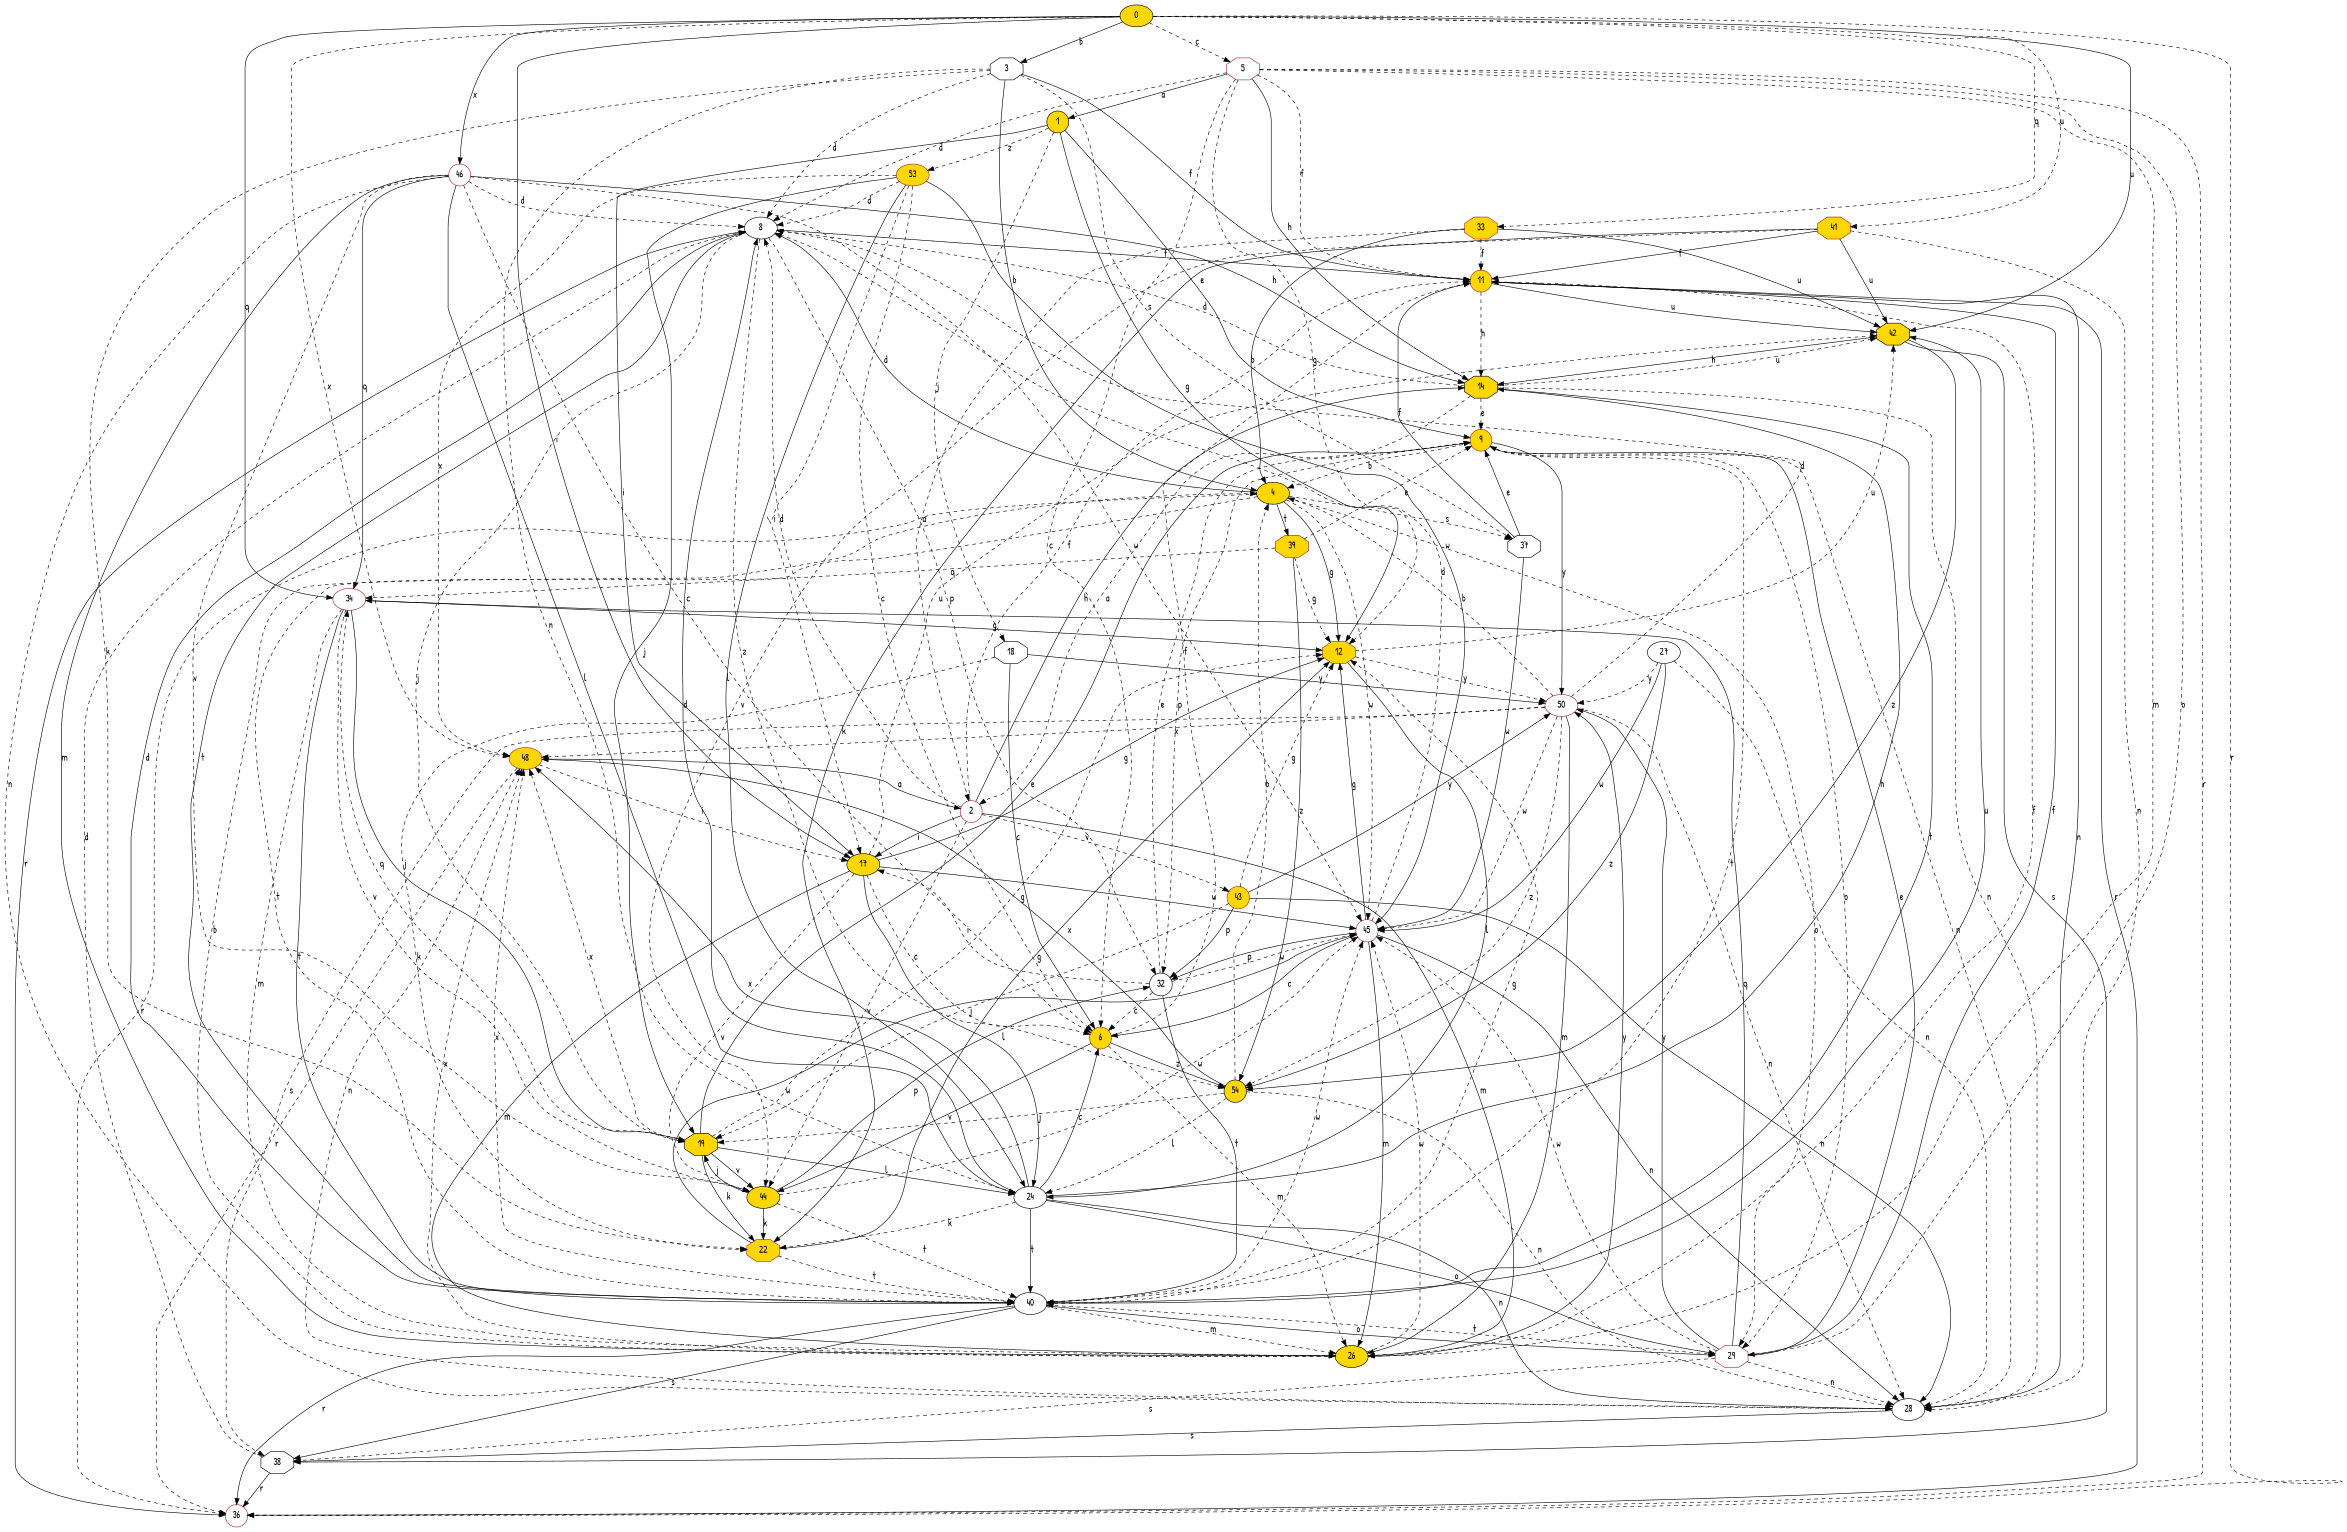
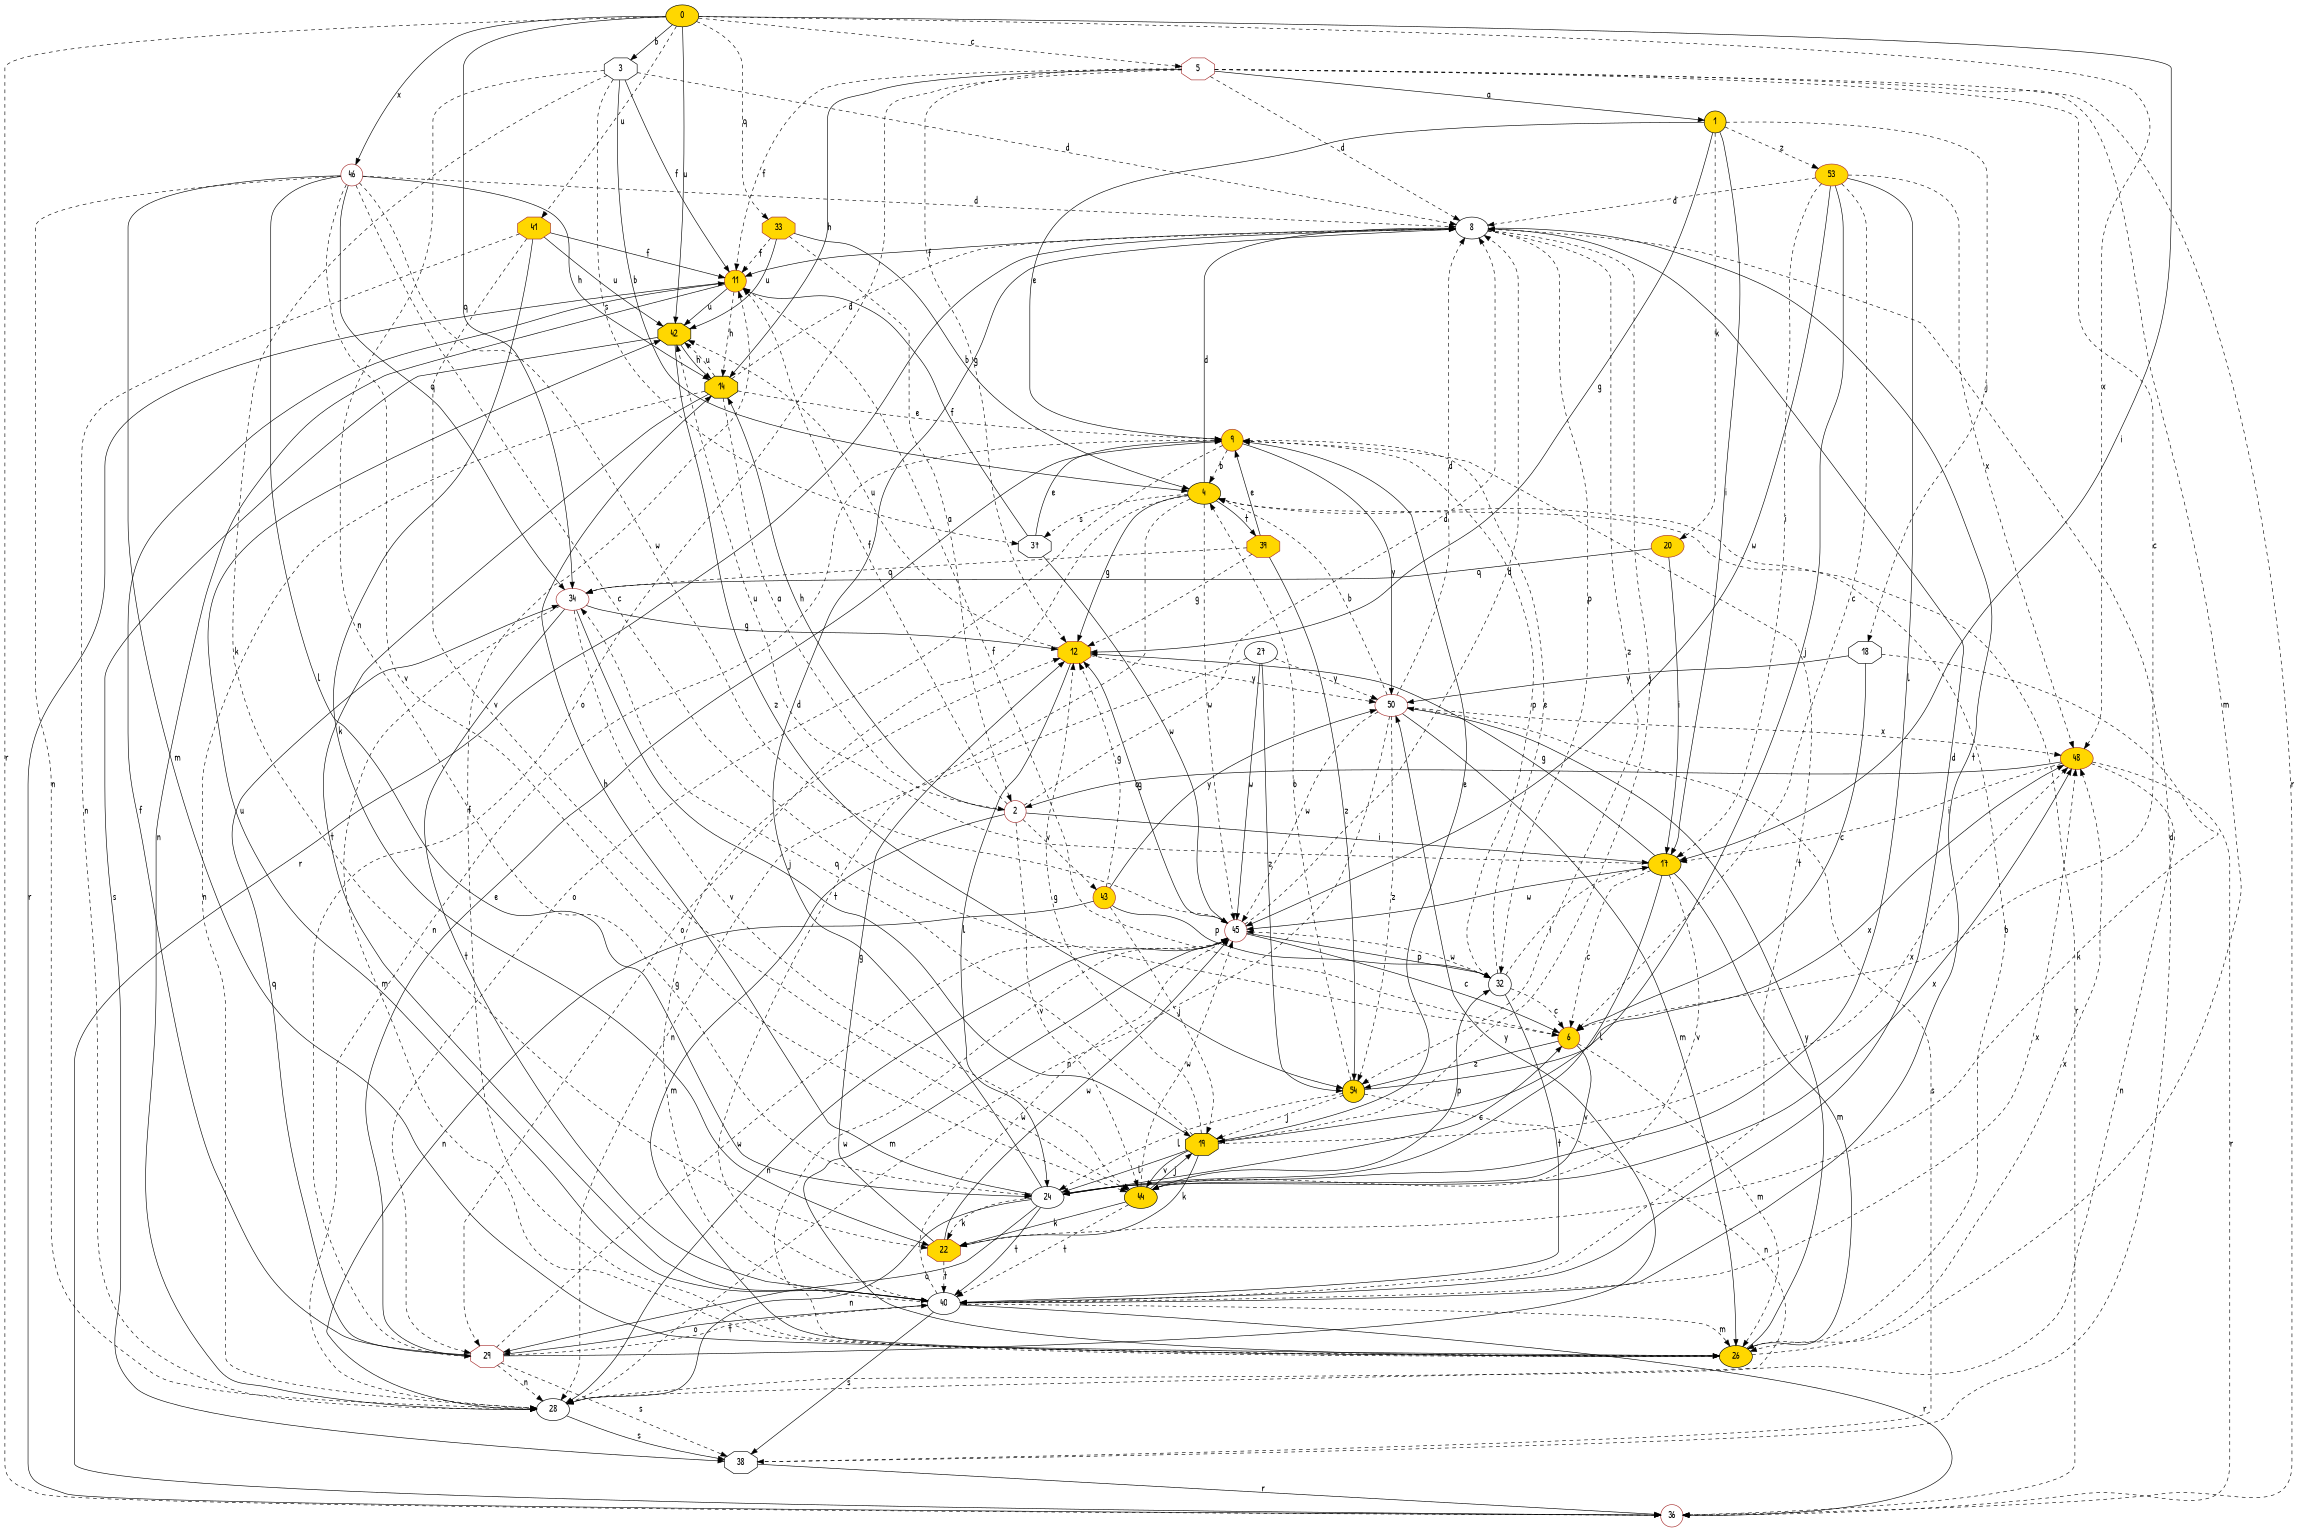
(1385, 494) -> (1249, 496)
none -> (1668, 546)
(794, 1384) -> (1787, 1367)
